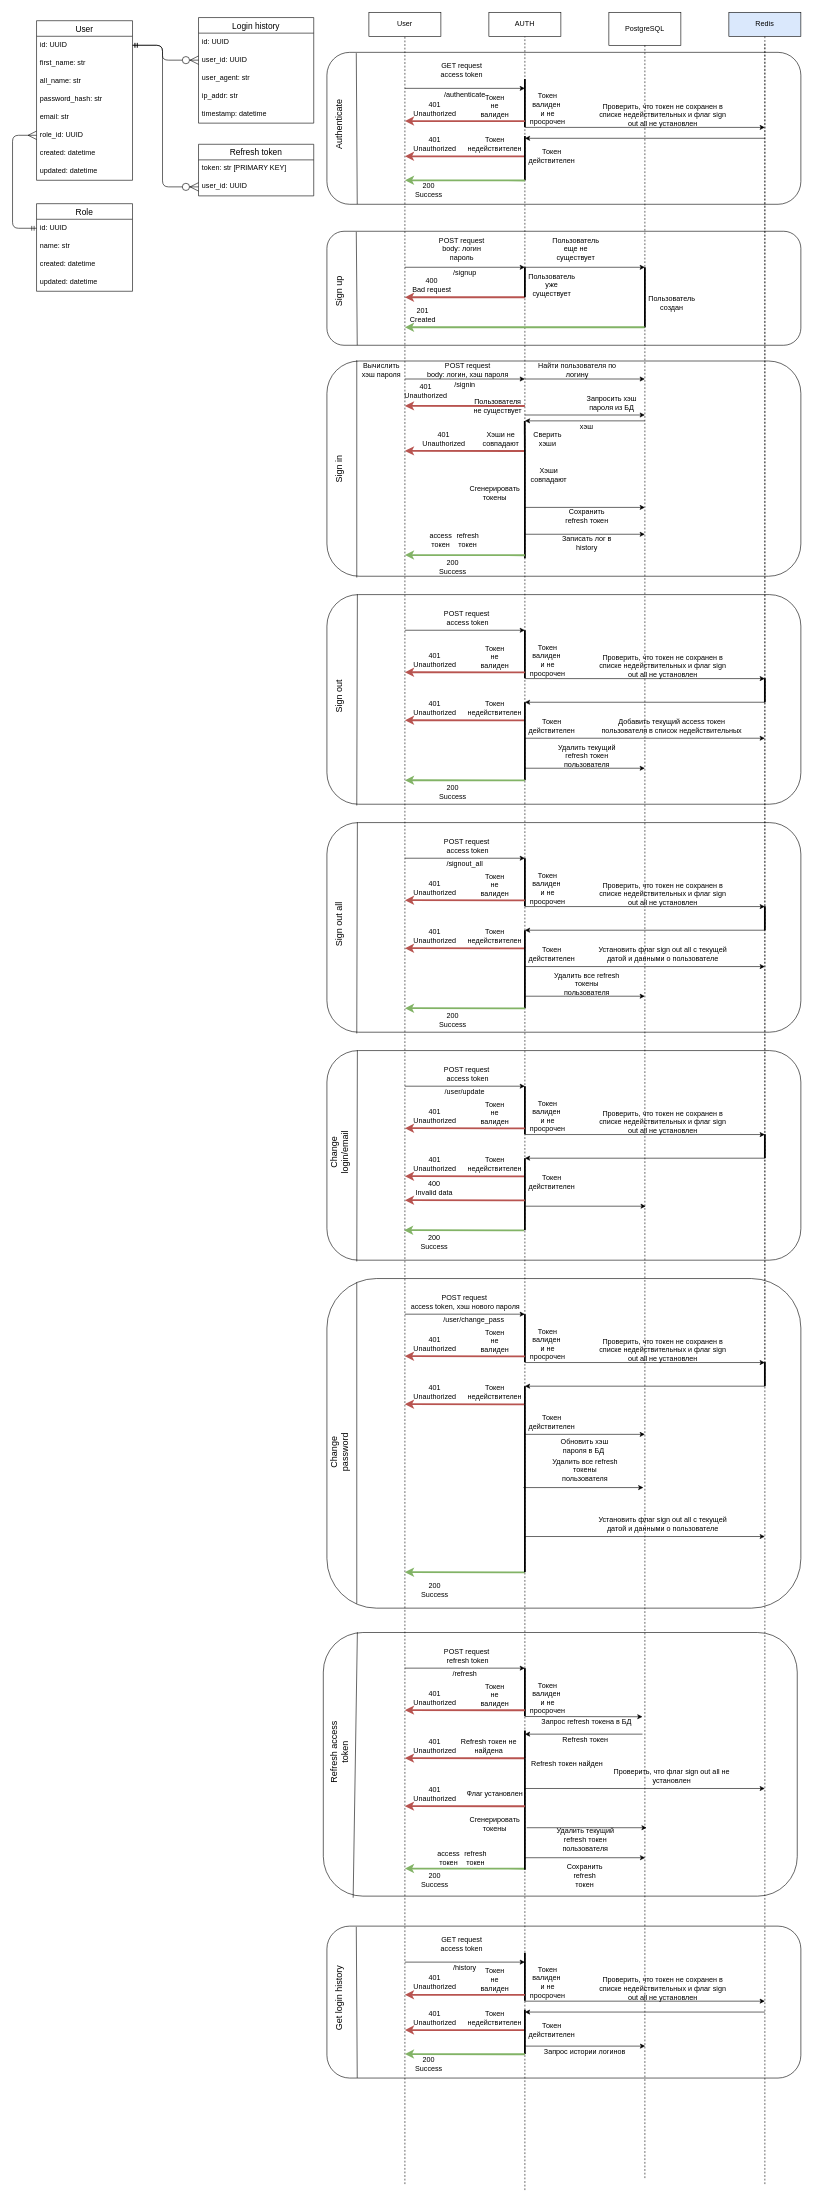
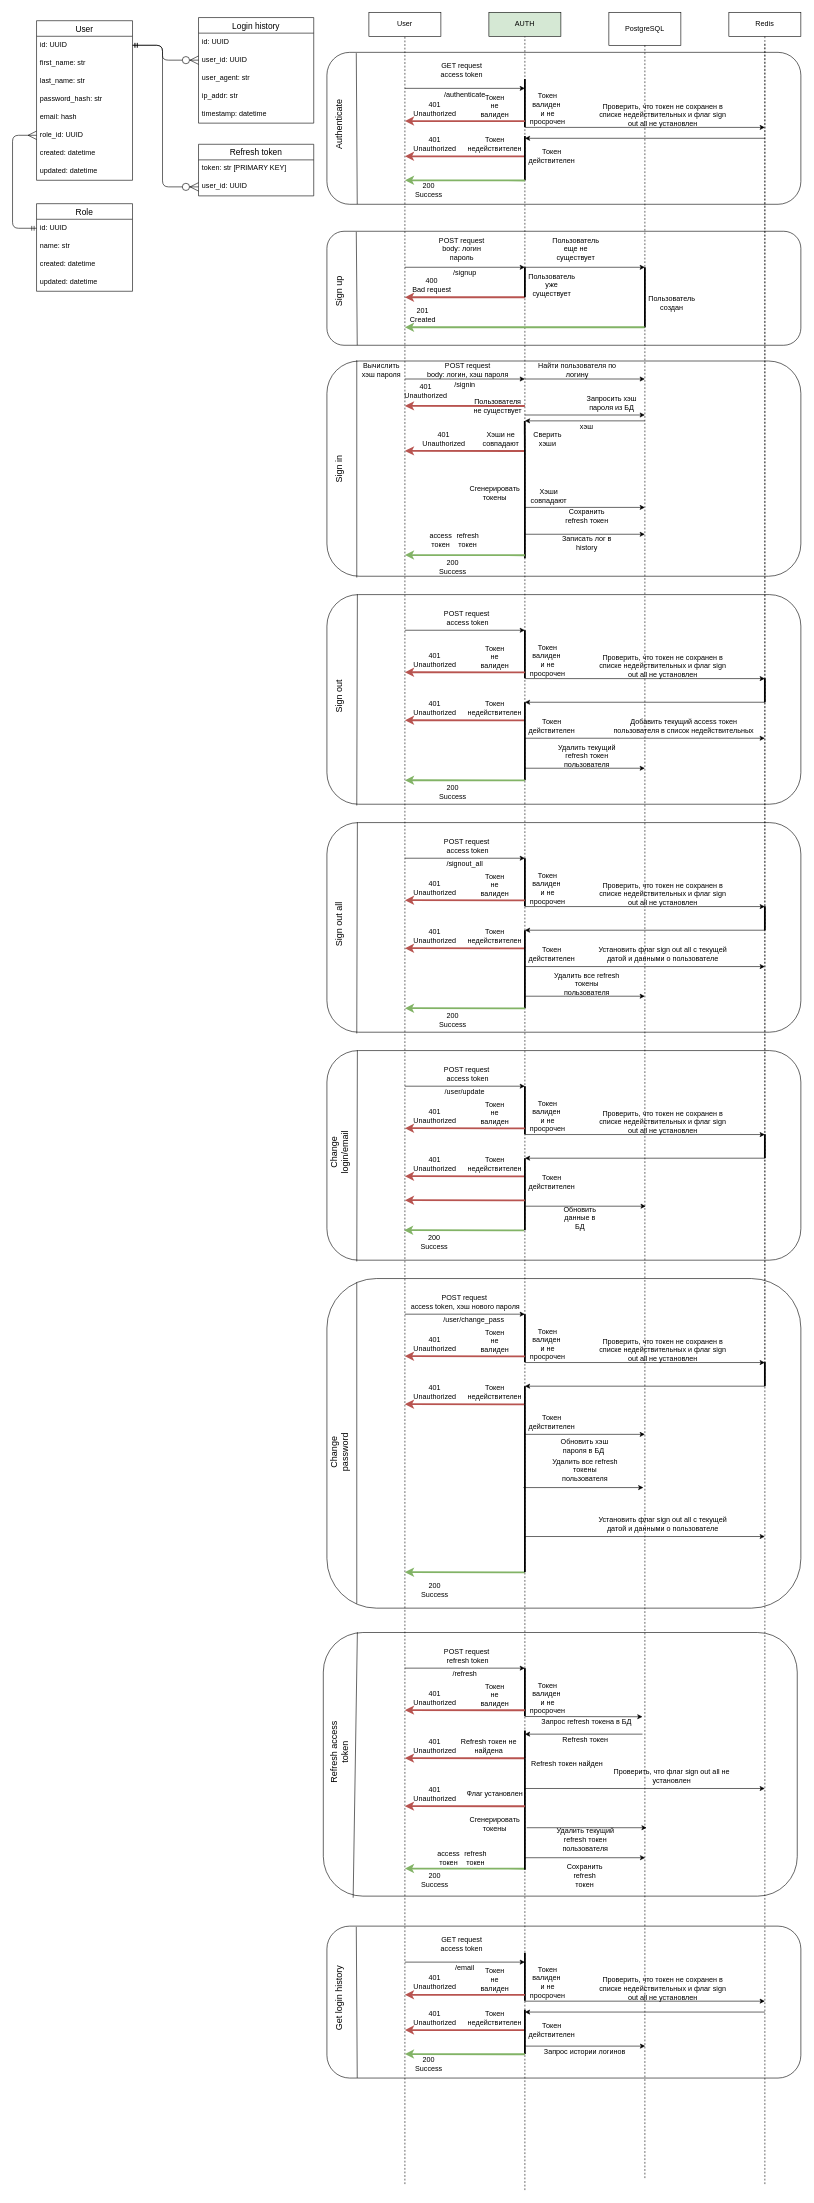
(525, 24) -> (525, 24)
(765, 24) -> (765, 24)
(62, 80) -> (65, 80)
(56, 116) -> (58, 116)
(549, 475) -> (549, 496)
(672, 726) -> (684, 726)
(434, 1188) -> none
none -> (580, 1218)
(465, 1968) -> (465, 1968)
